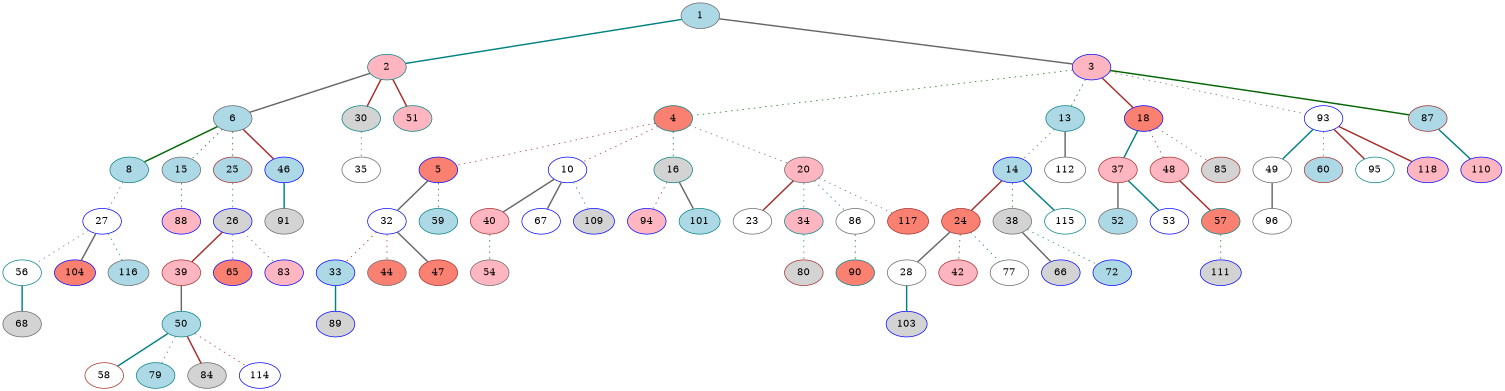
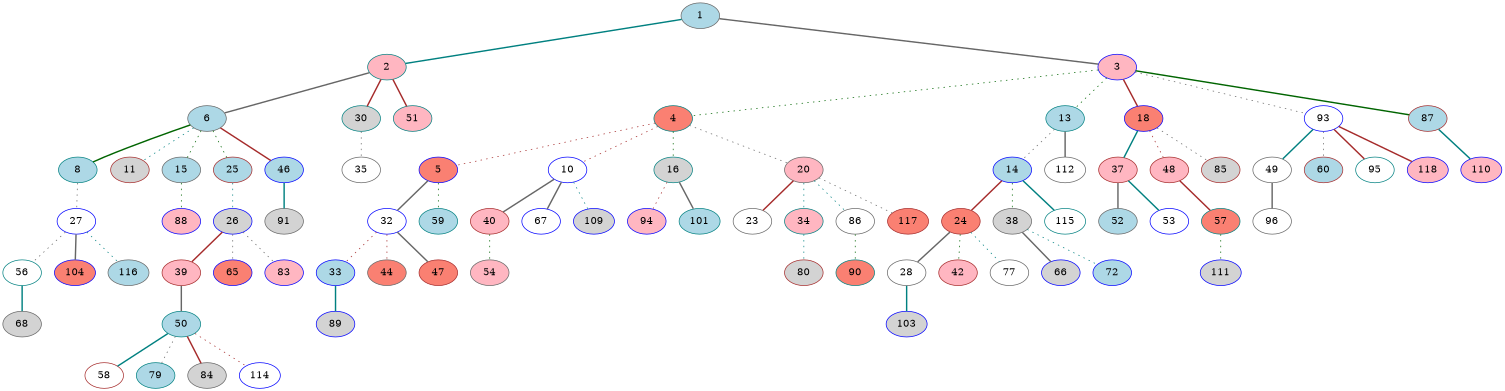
none -> (130, 170)
